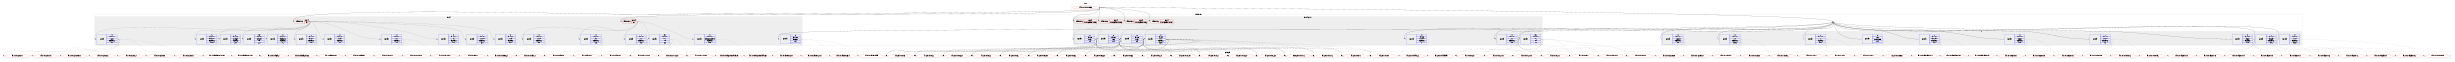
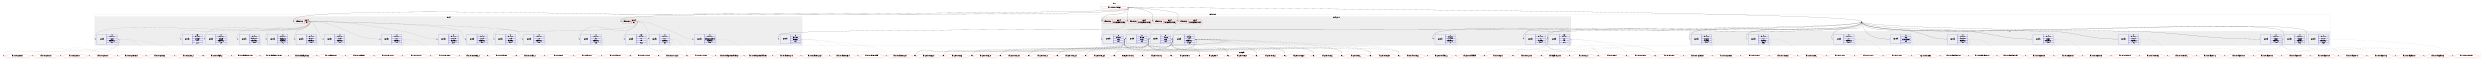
none -> (815, 56)
(1071, 56) -> (1413, 56)
(1384, 56) -> (1213, 56)
(1527, 56) -> (1555, 56)
(2295, 56) -> (2352, 56)
